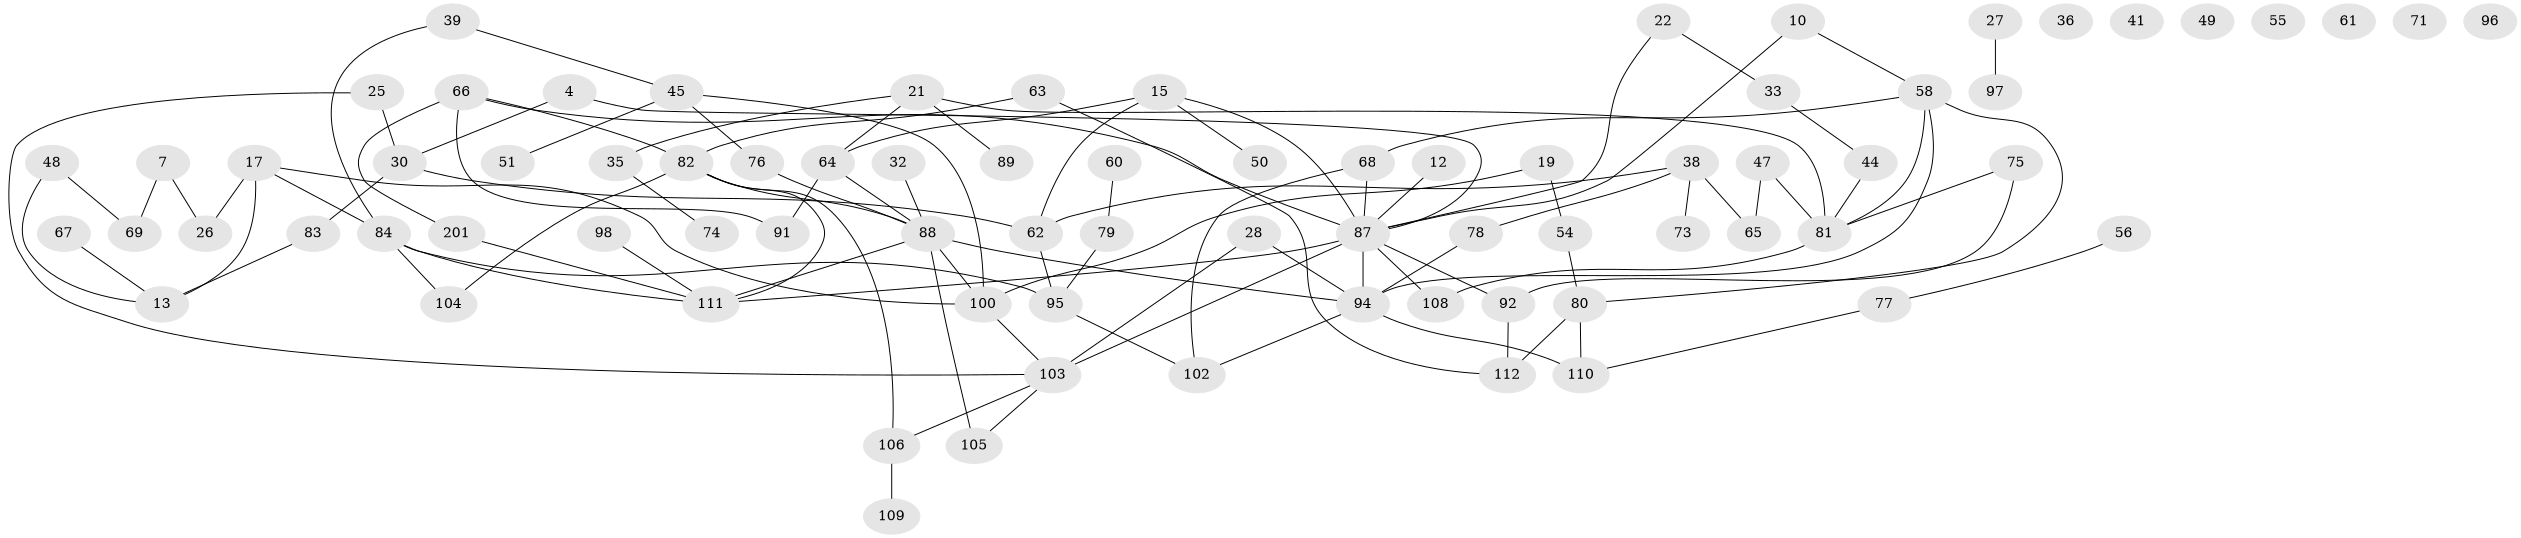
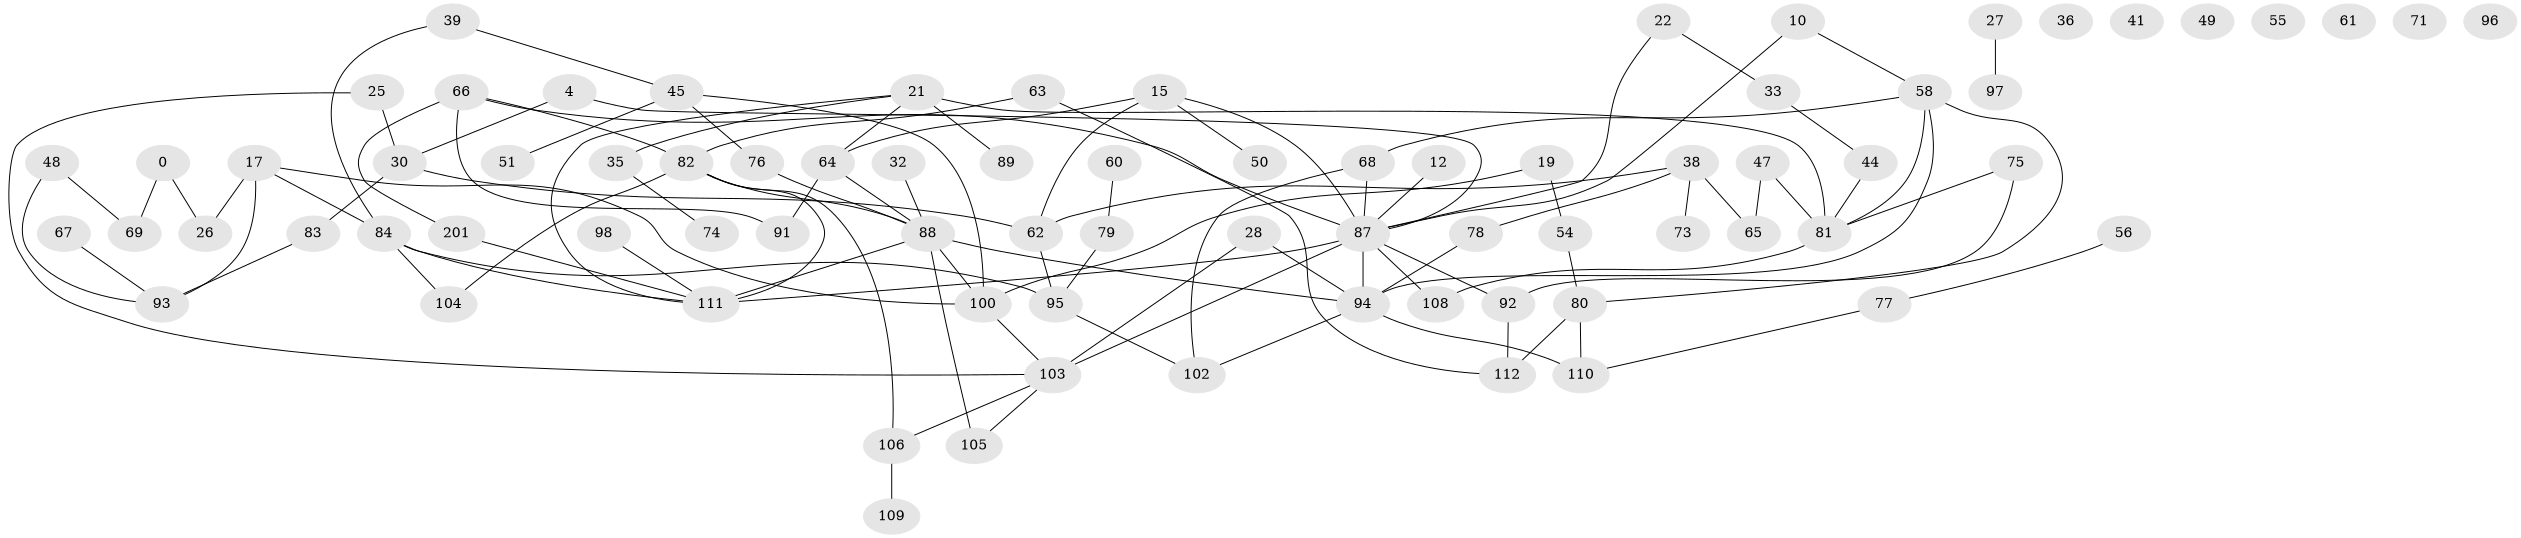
none -> (626, 130)
(163, 163) -> (163, 163)
(162, 304) -> (162, 304)
